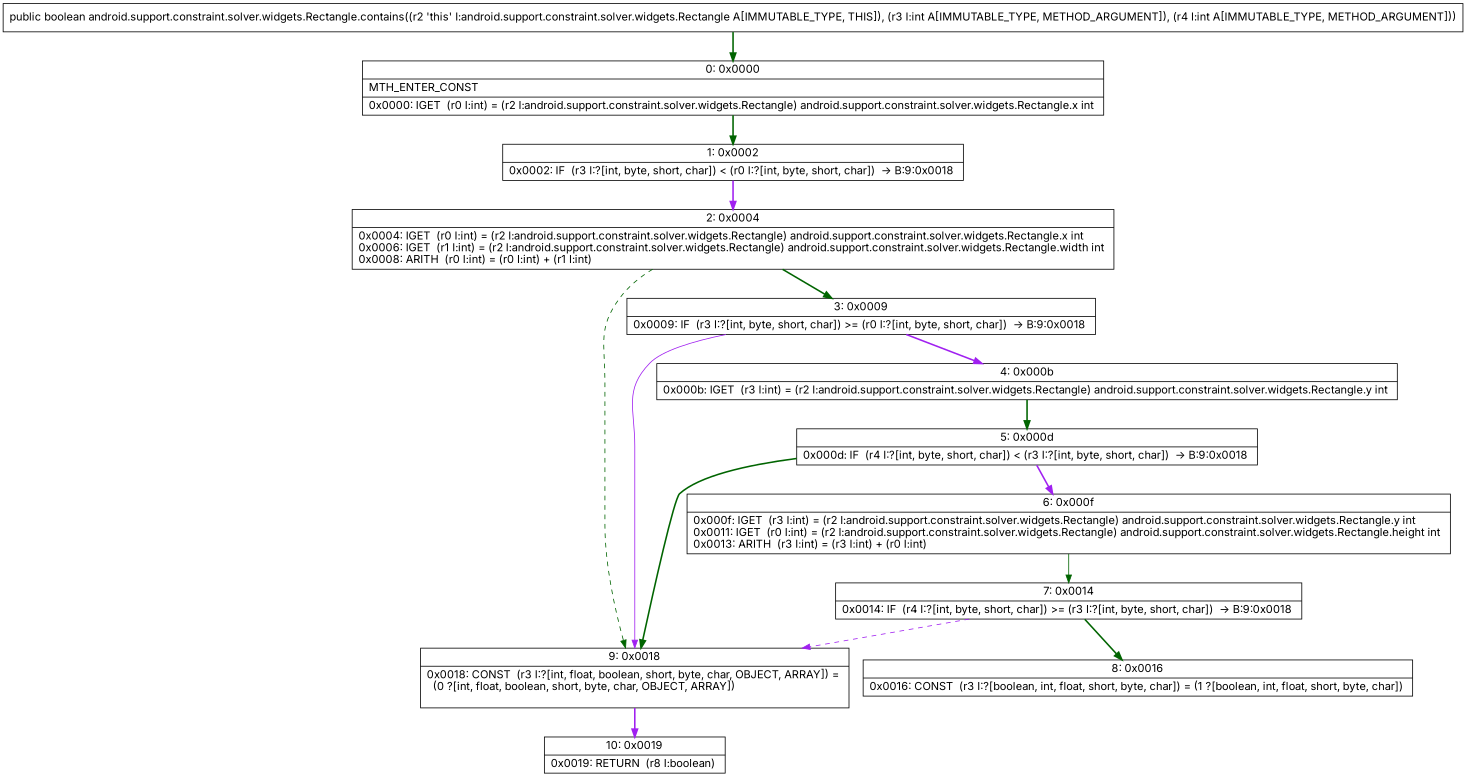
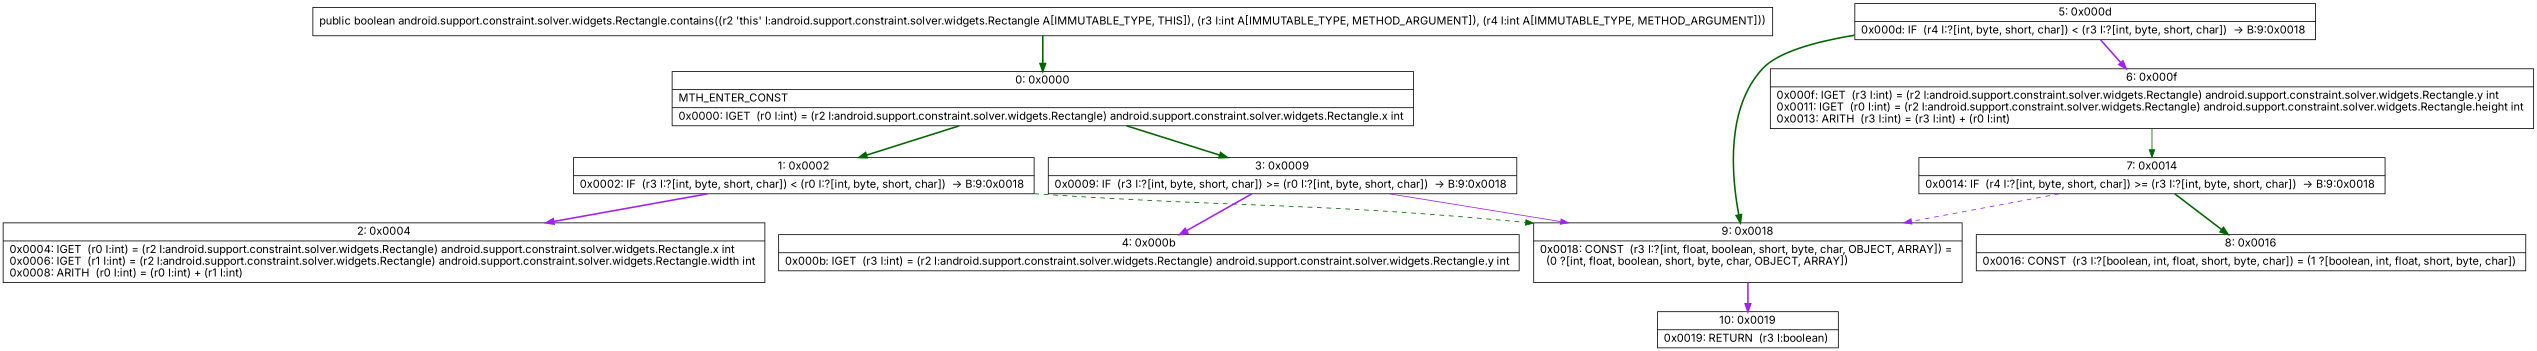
(804, 282) -> (1173, 140)
(1027, 410) -> none
(605, 446) -> (1280, 206)
(635, 764) -> (1748, 338)
